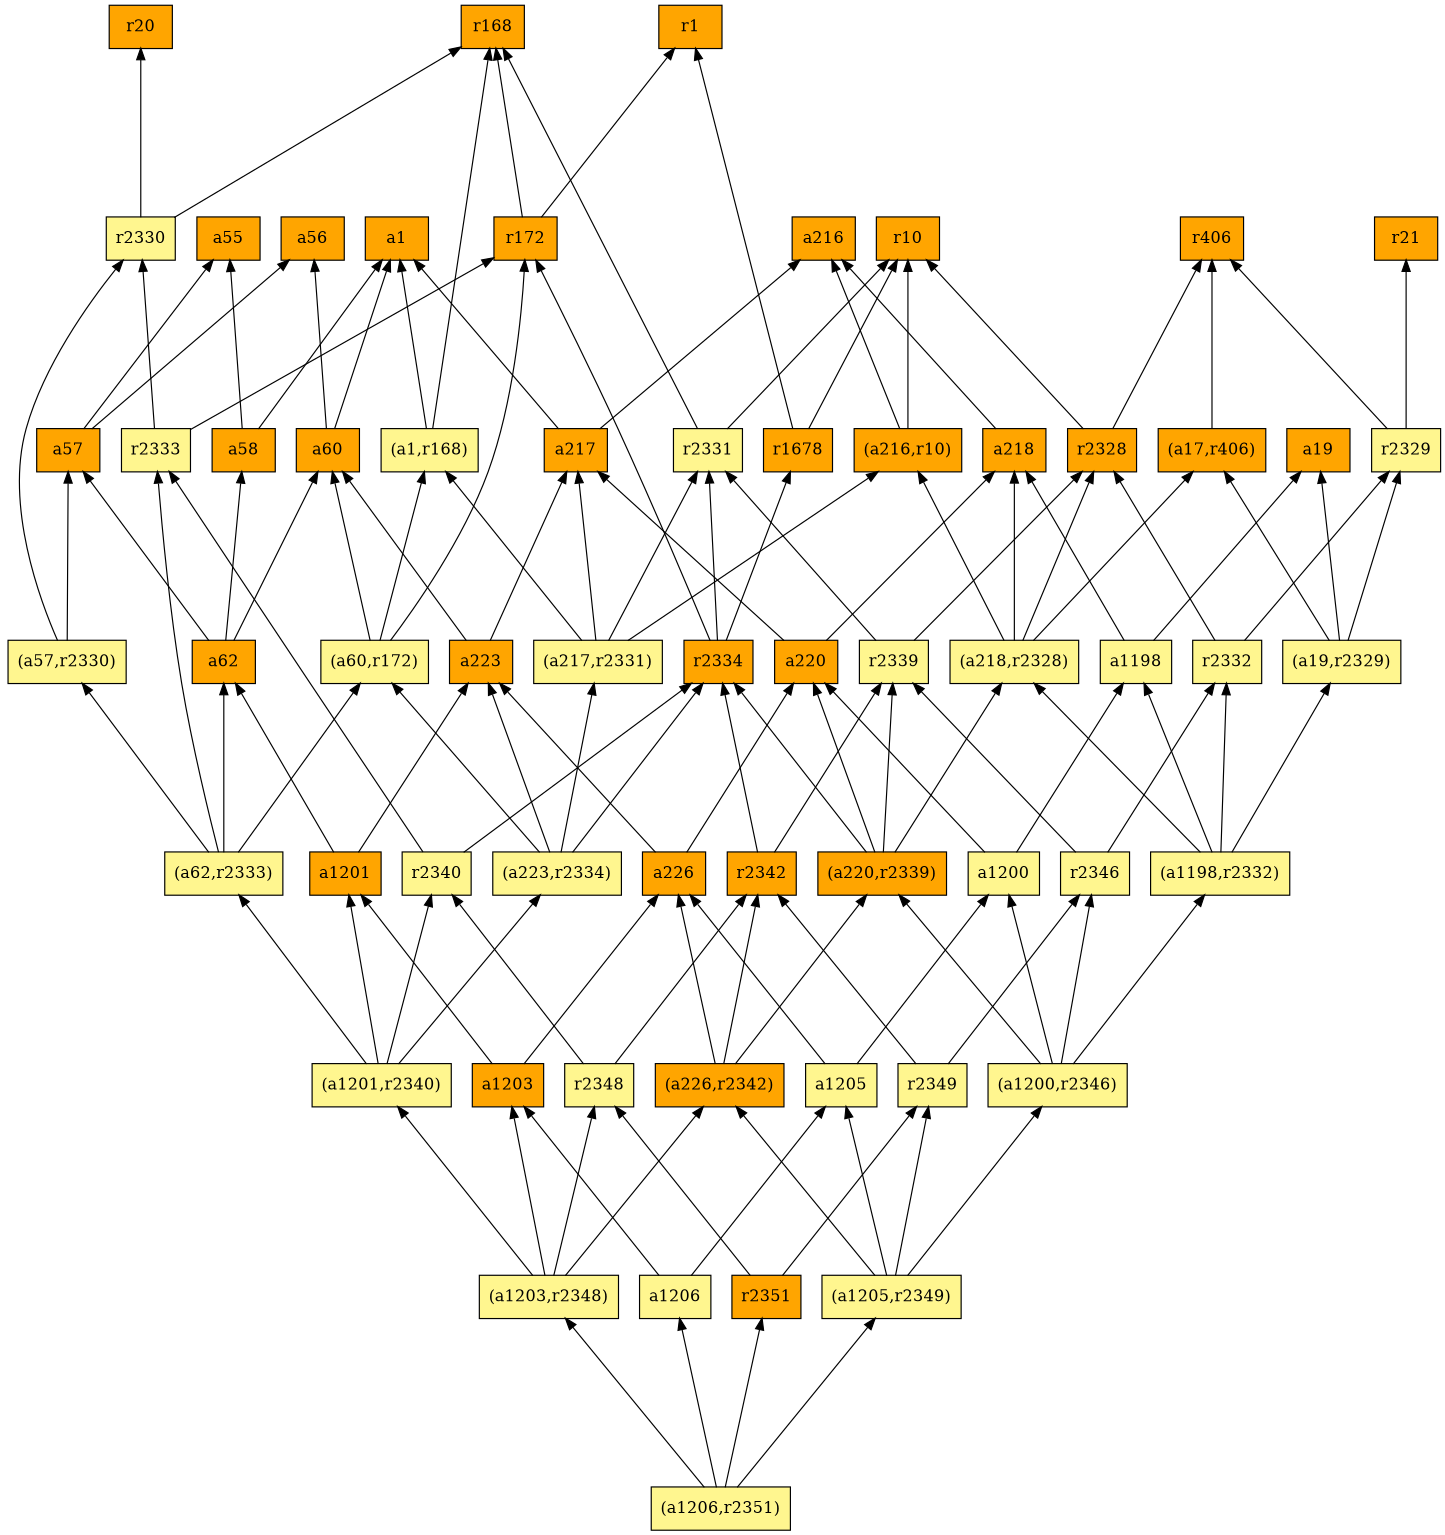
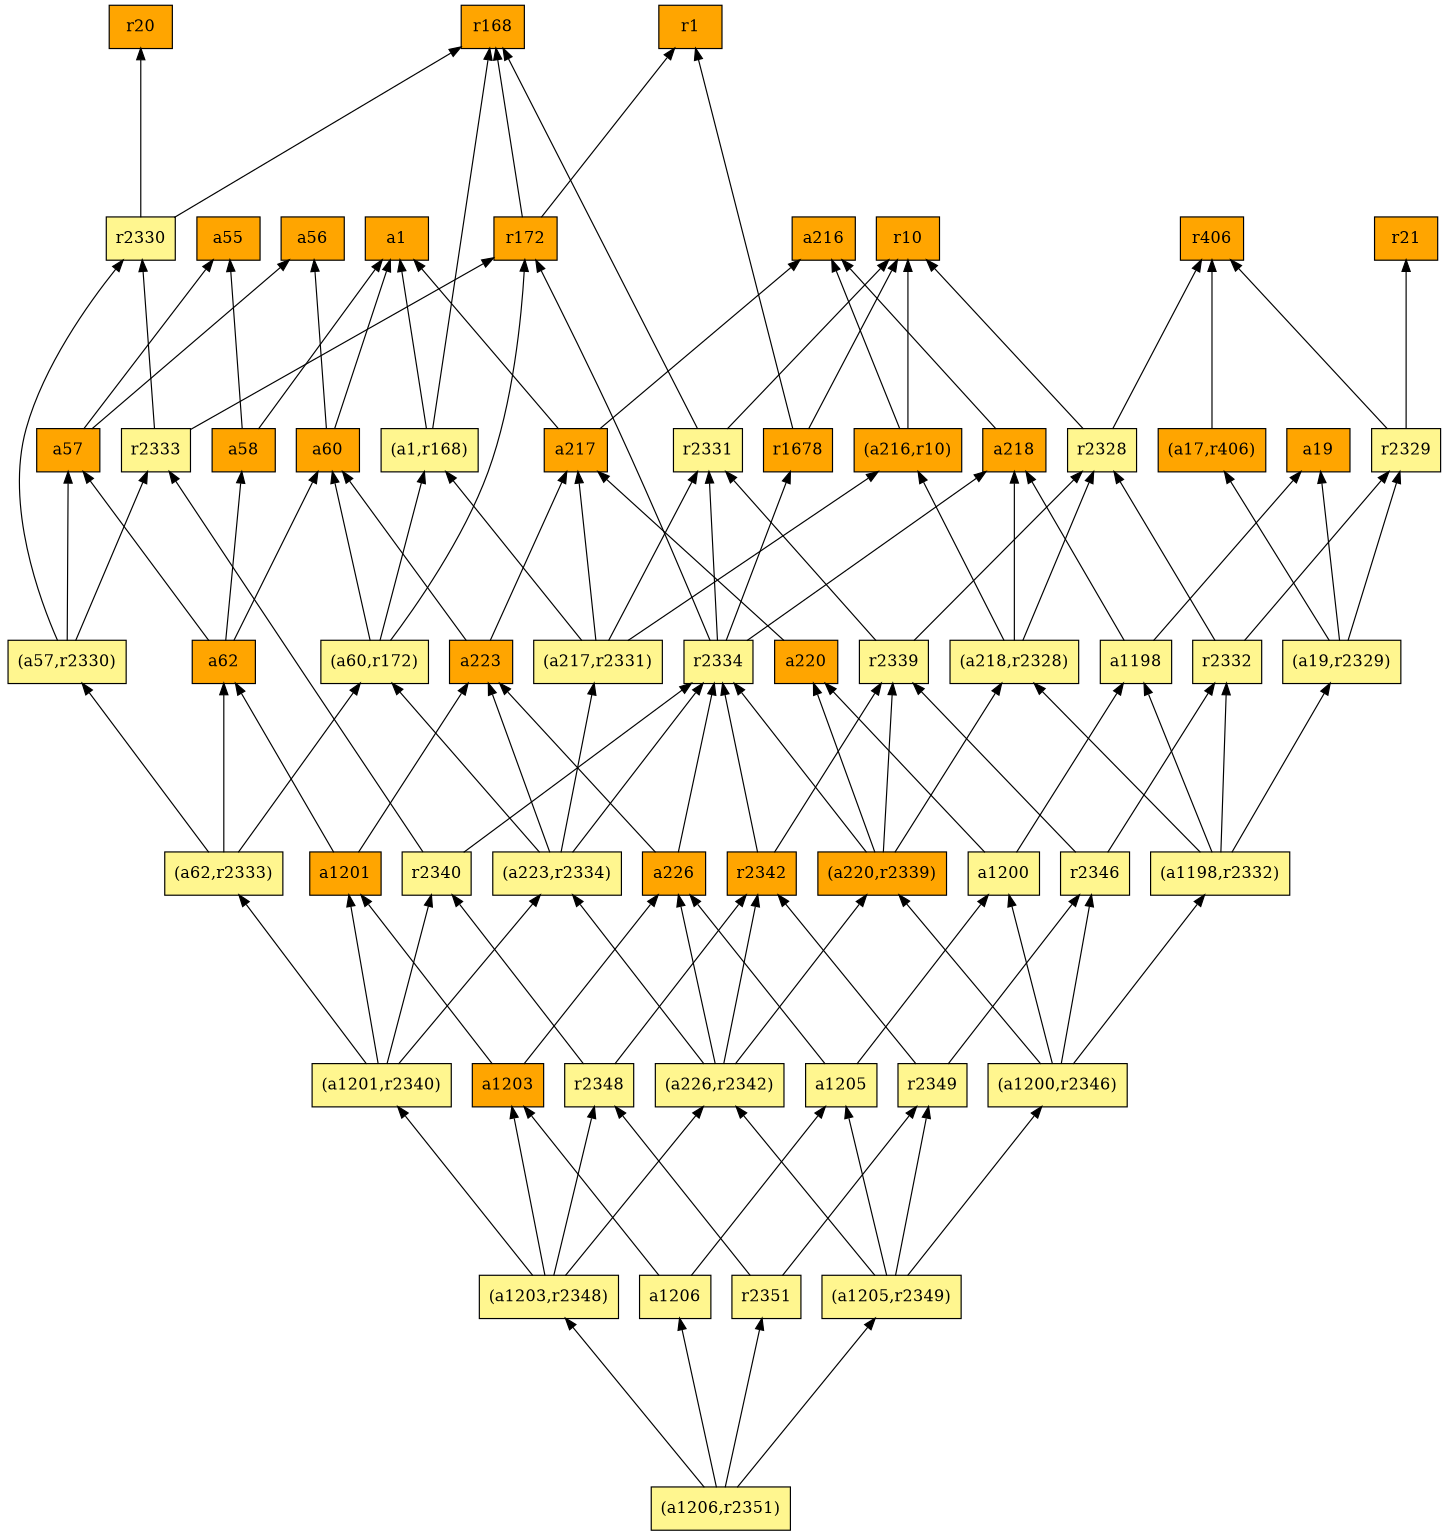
(1102, 450) -> (1102, 450)
(906, 560) -> (862, 560)
(1109, 560) -> none
(718, 662) -> (718, 662)
(179, 669) -> (109, 561)
(734, 777) -> (695, 774)
none -> (642, 984)
(720, 1085) -> (720, 1085)
(766, 1297) -> (766, 1297)
